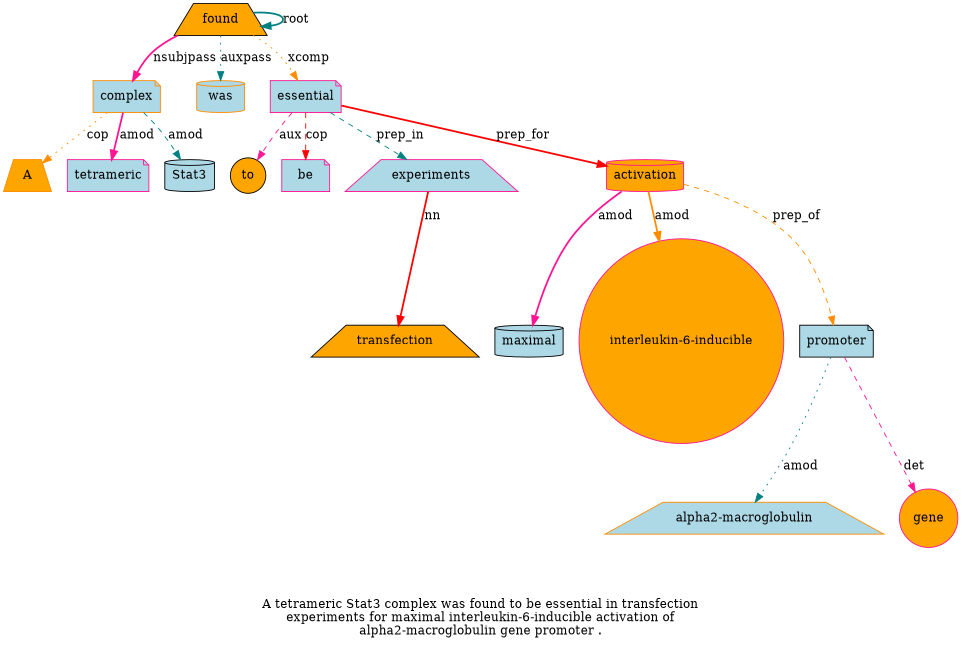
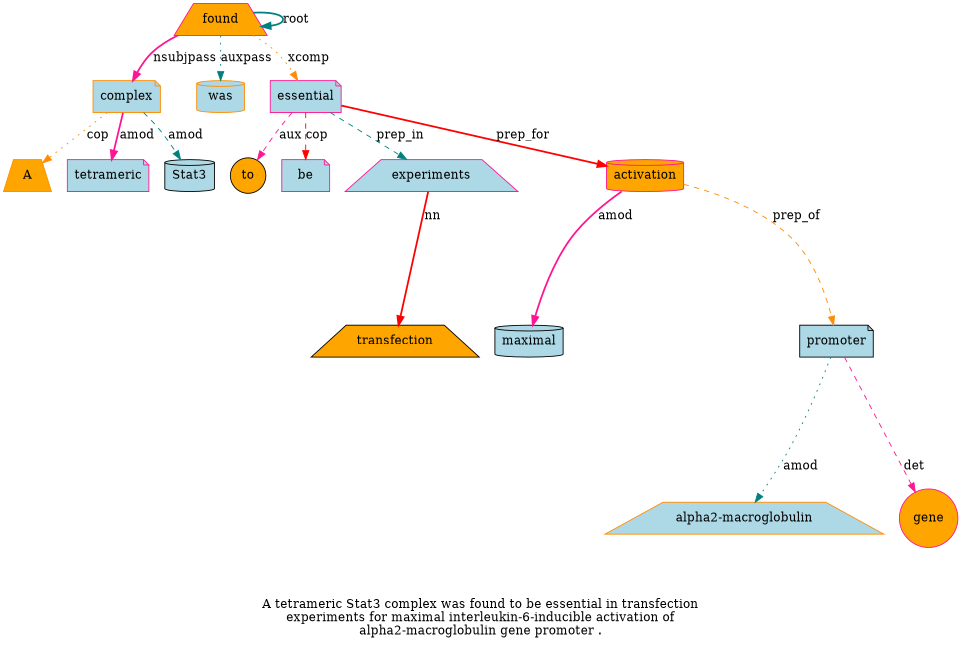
(221, 19) -> (221, 19)
(681, 341) -> none
